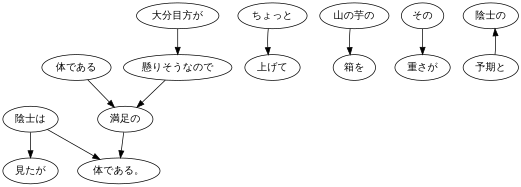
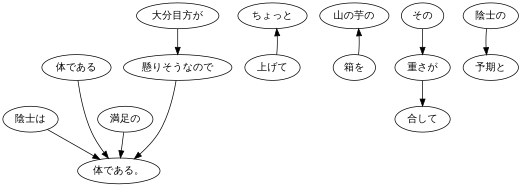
(268, 38) -> (277, 45)
(350, 38) -> (359, 45)
(496, 45) -> (486, 38)
(99, 91) -> (86, 118)
(154, 91) -> (165, 121)
none -> (423, 119)
(31, 171) -> none
